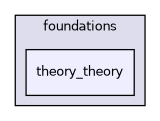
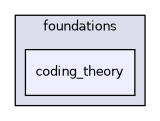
(80, 73) -> (80, 73)
